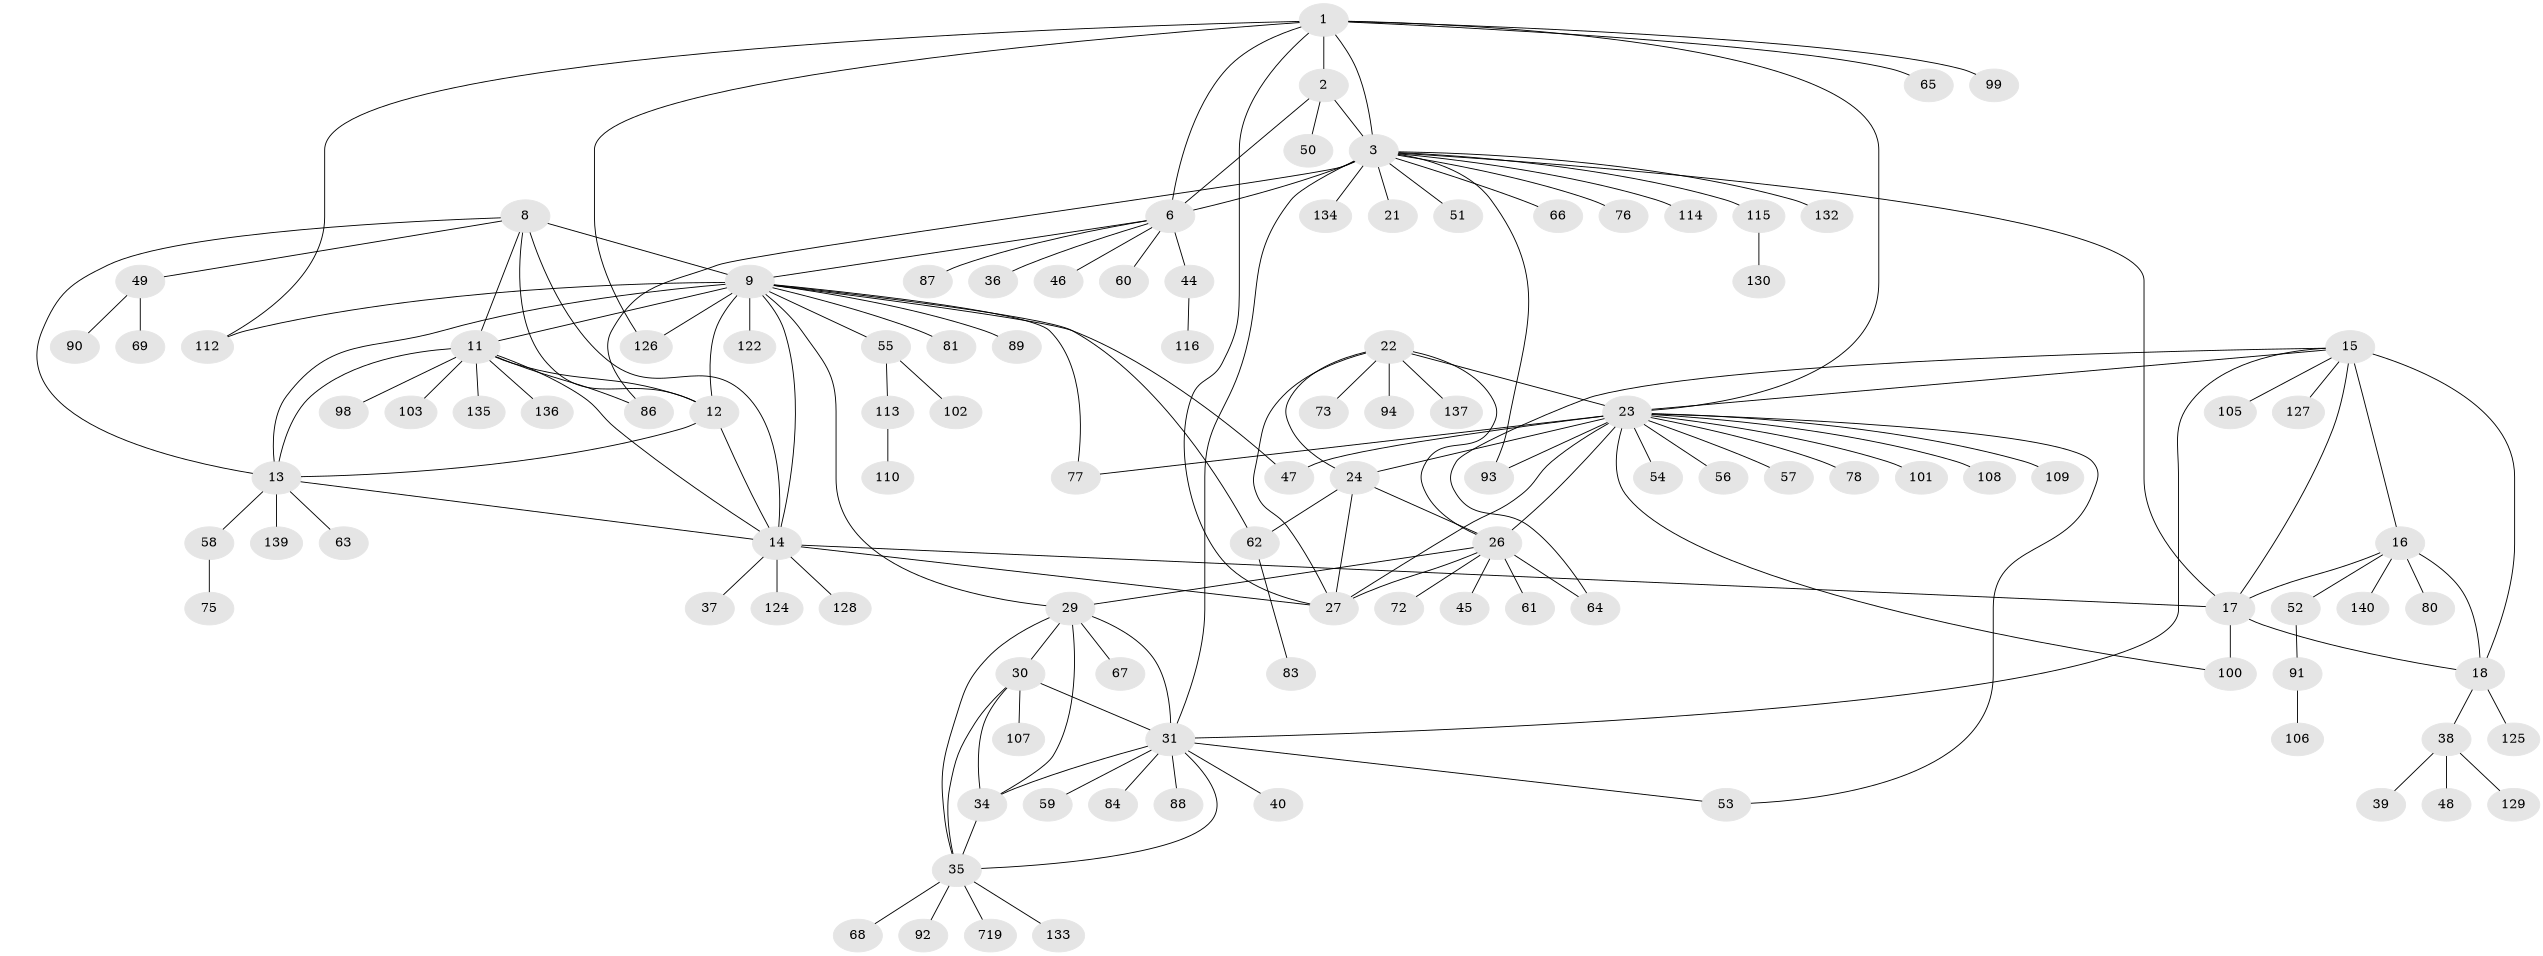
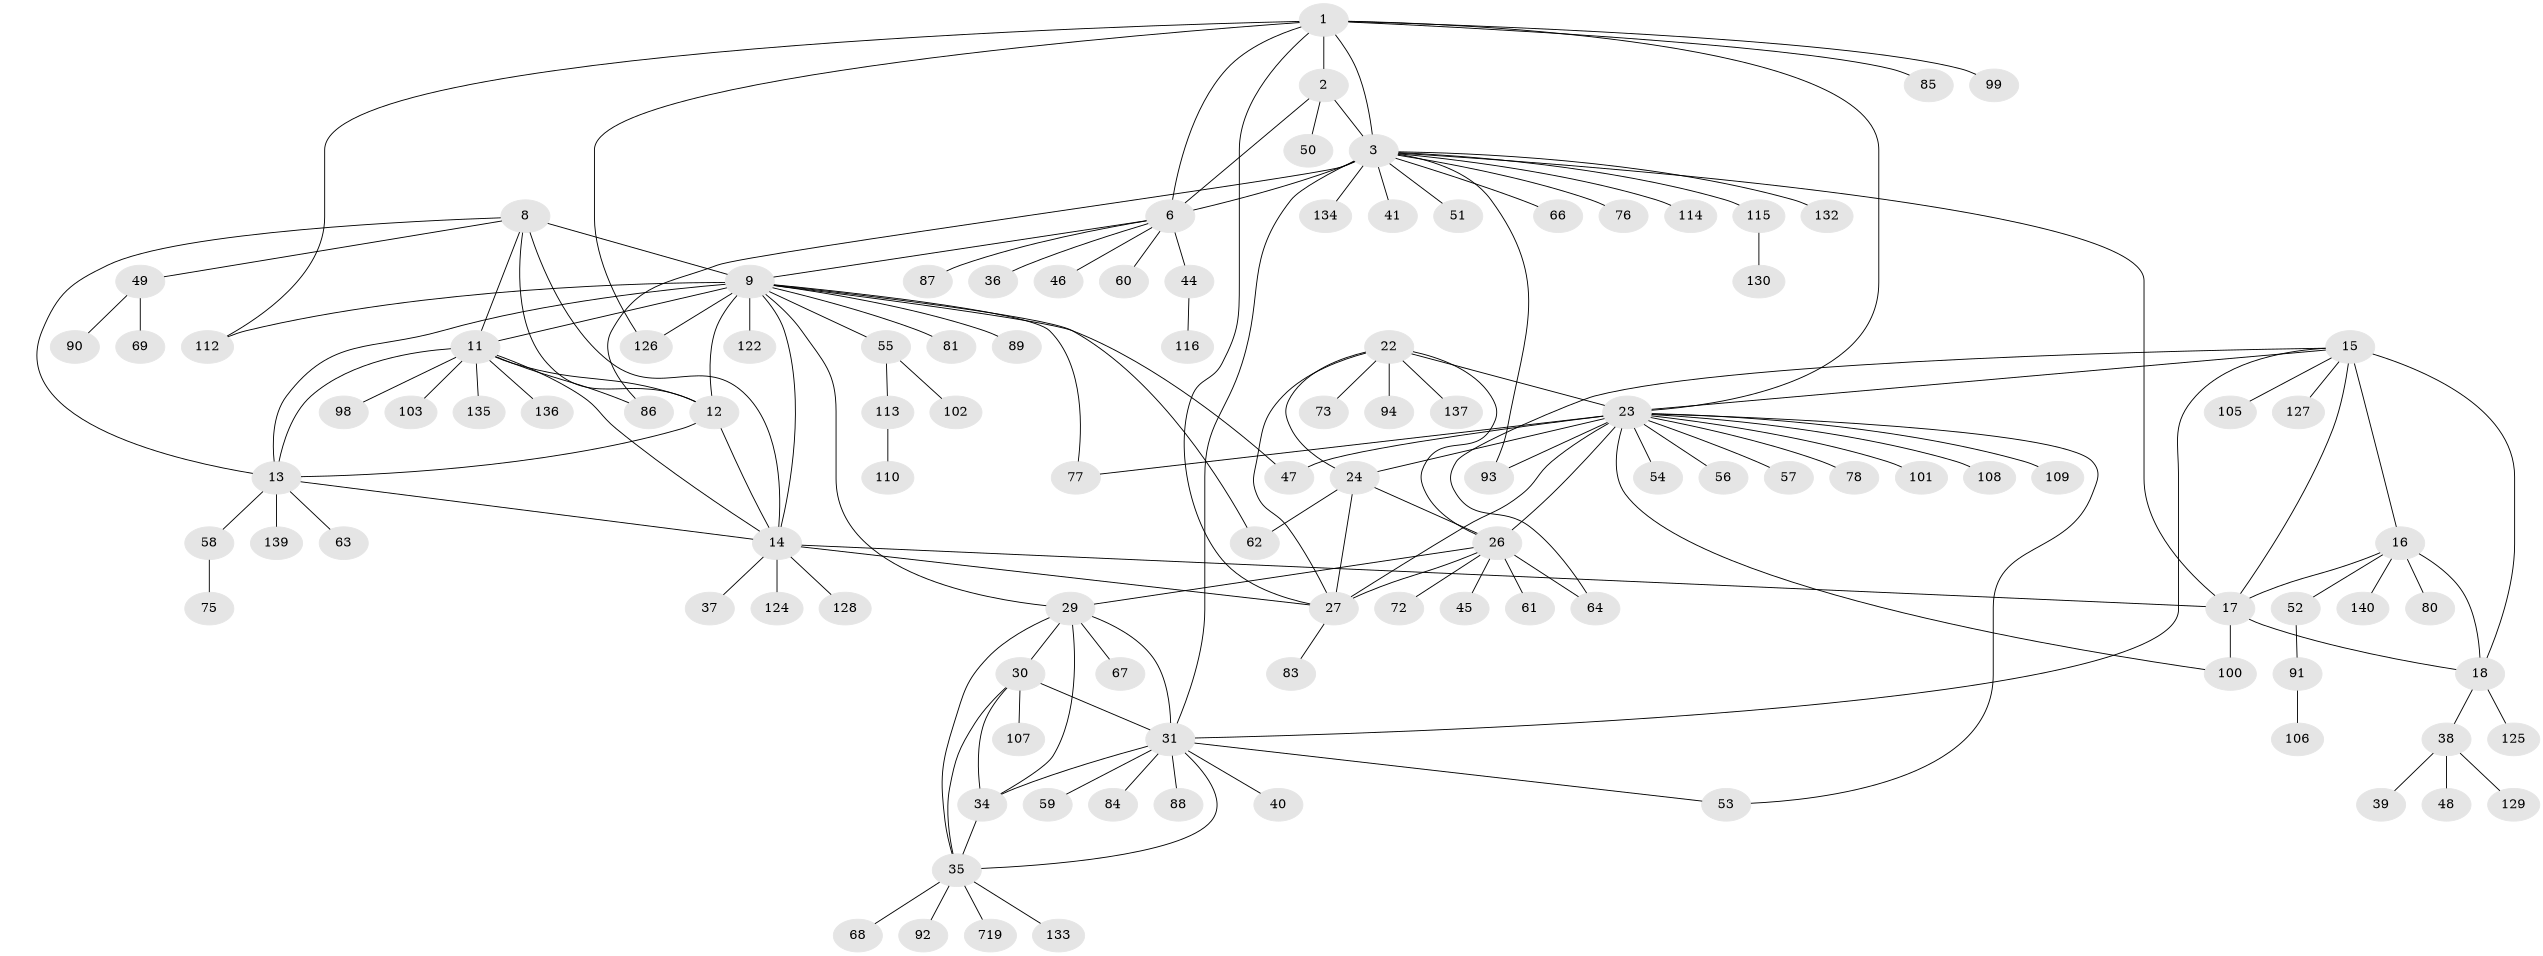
(1929, 85) -> (1929, 85)
(1393, 216) -> (1393, 216)
(1273, 609) -> (1312, 641)
